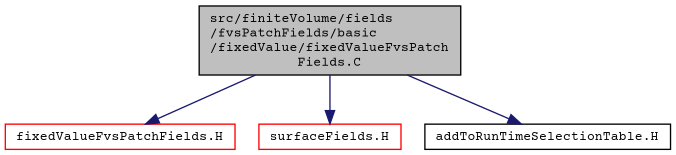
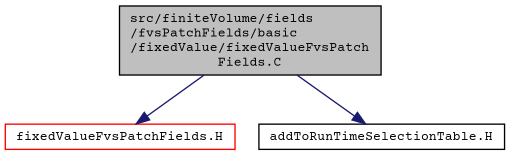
(330, 137) -> none
